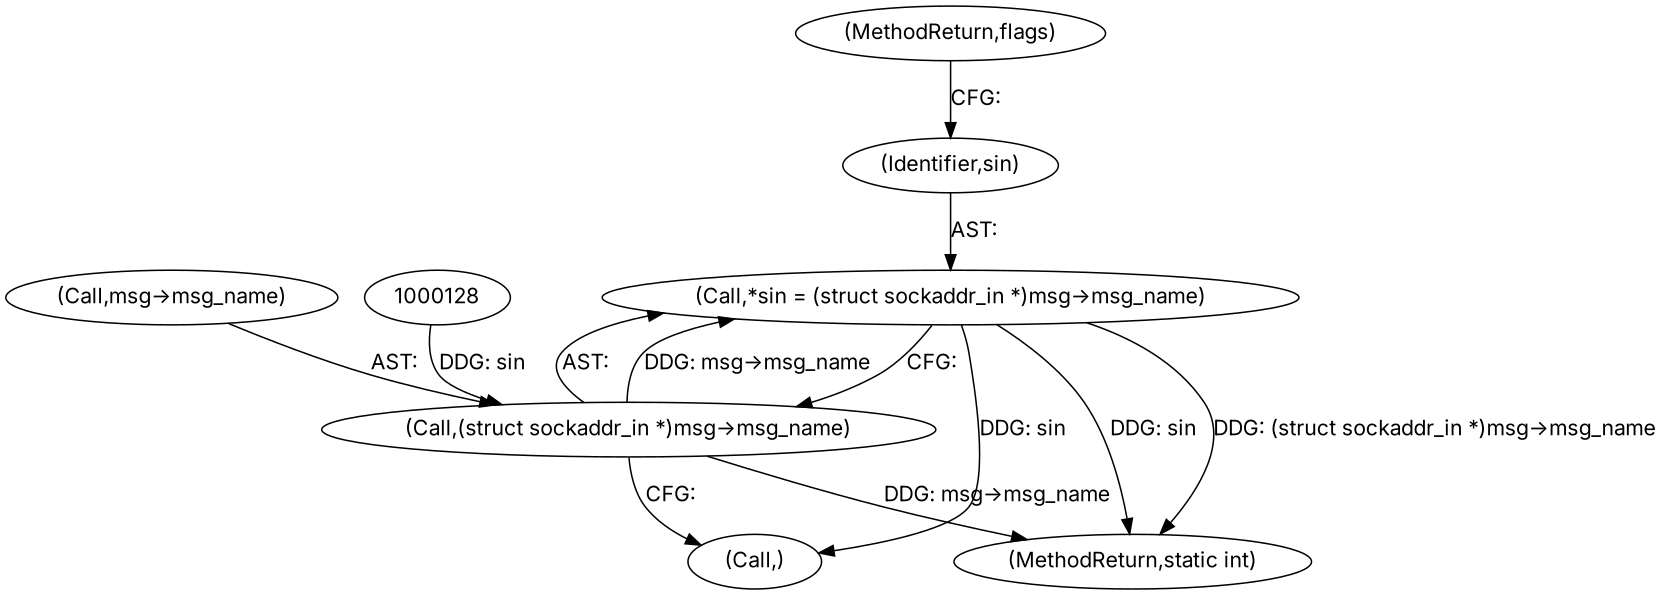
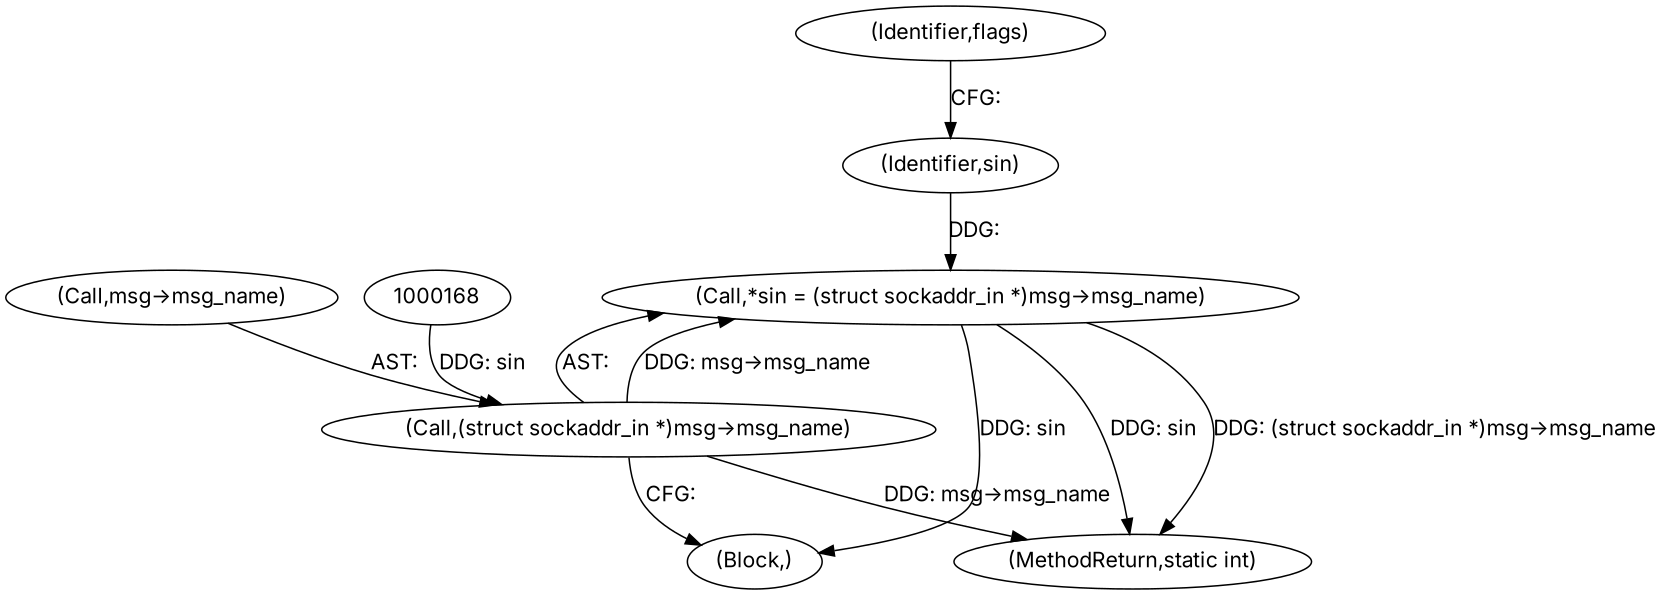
(951, 33) -> (951, 33)
(977, 232) -> (977, 232)
(437, 298) -> (437, 298)
(879, 374) -> none
(755, 562) -> (755, 562)
